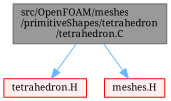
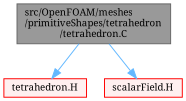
(135, 88) -> (143, 88)
